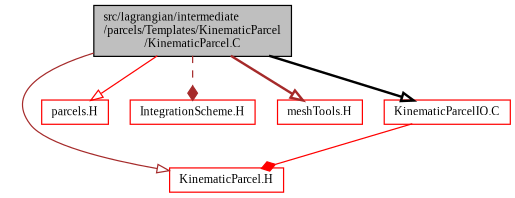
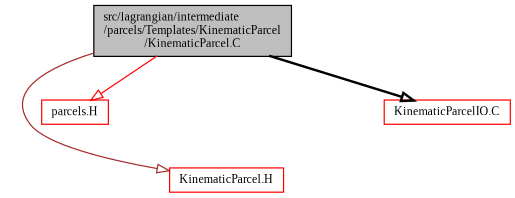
(193, 112) -> none
(320, 112) -> none
(344, 144) -> none
